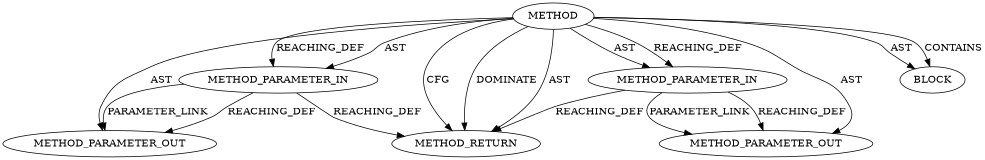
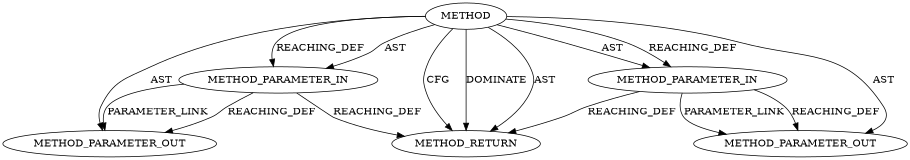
(933, 80) -> none
